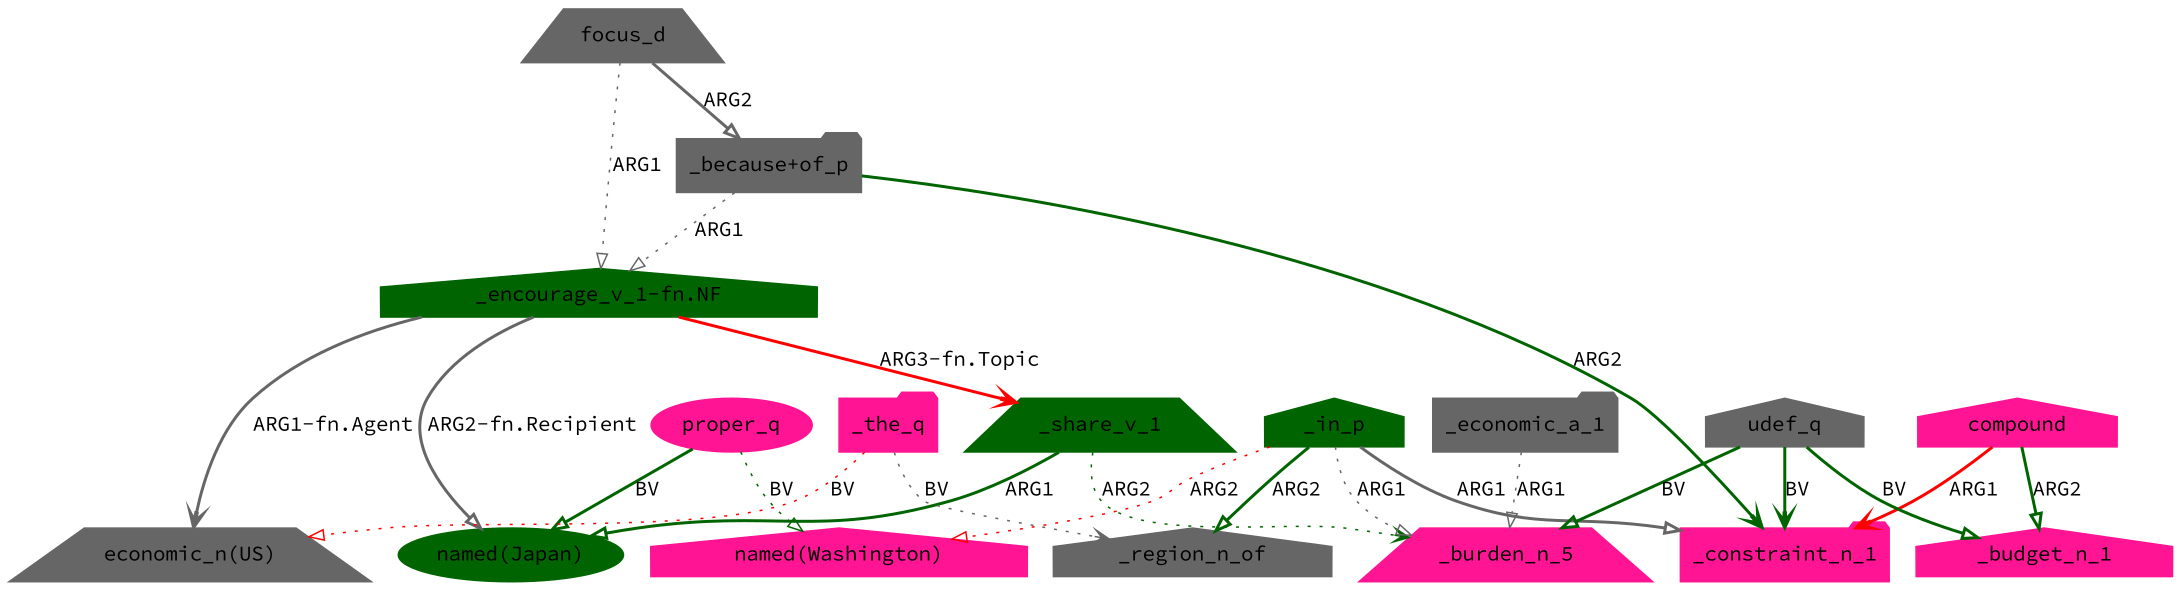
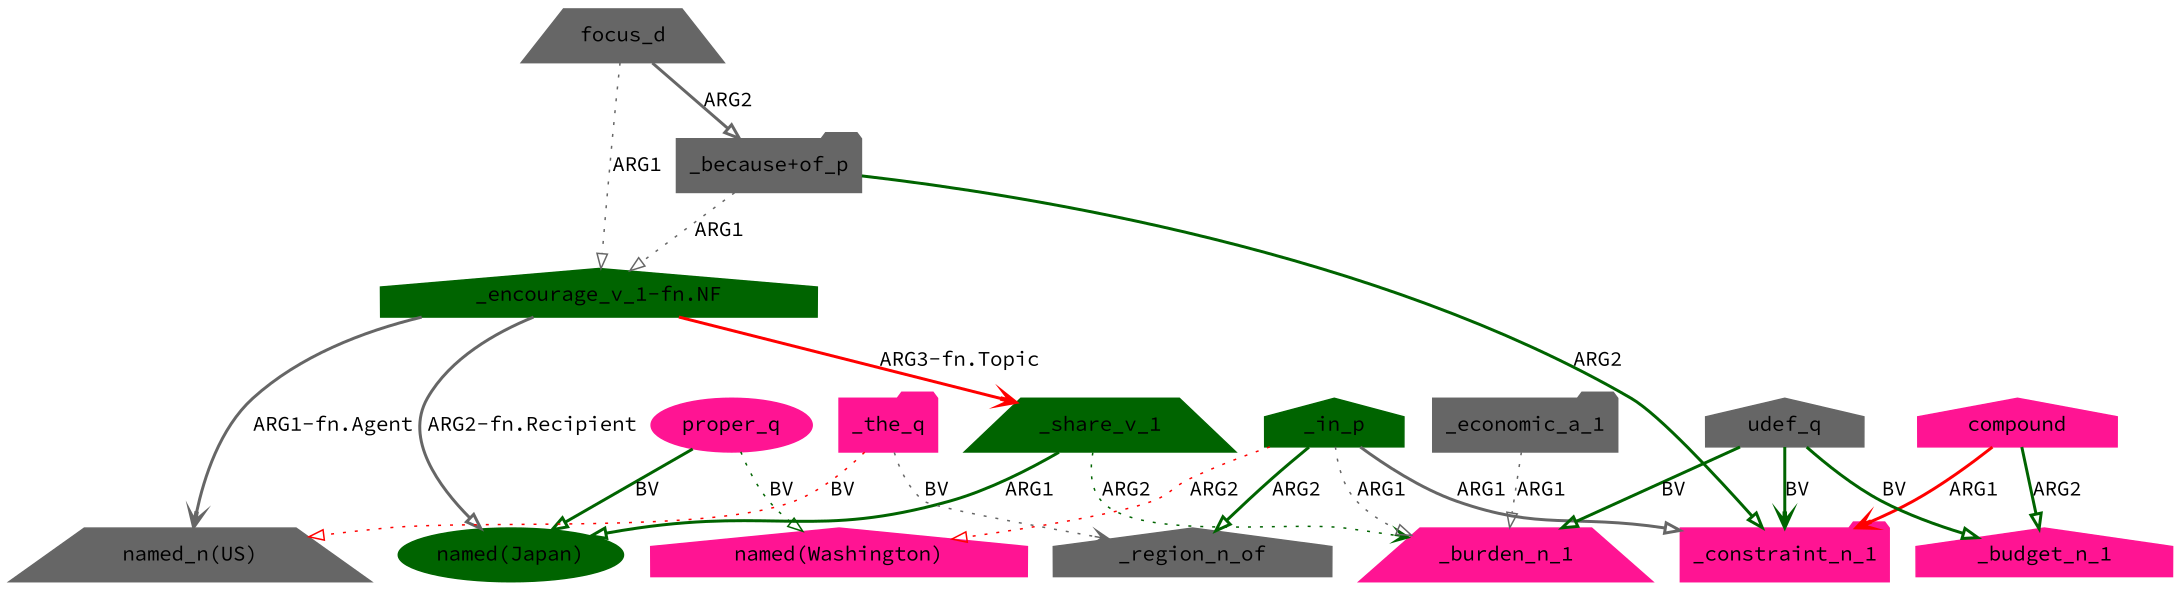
(1339, 275) -> (1339, 275)
(190, 555) -> (190, 555)
(1506, 555) -> (1506, 555)
